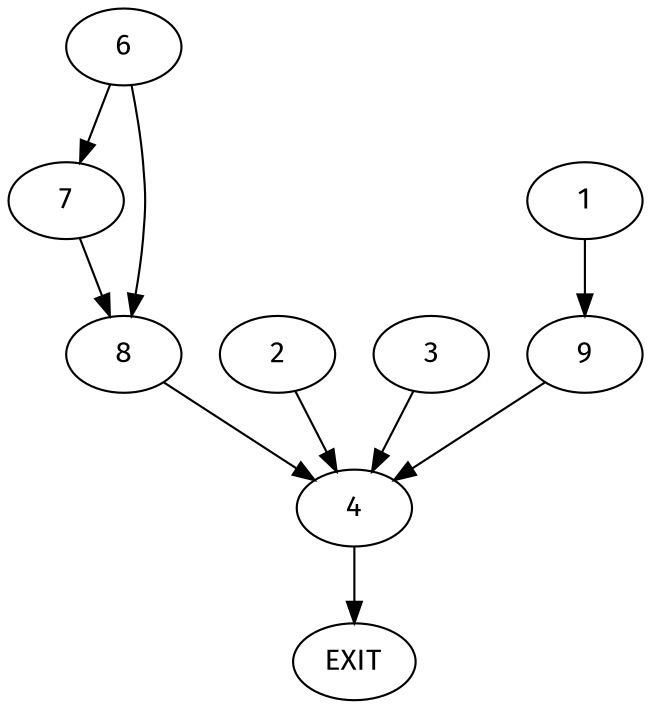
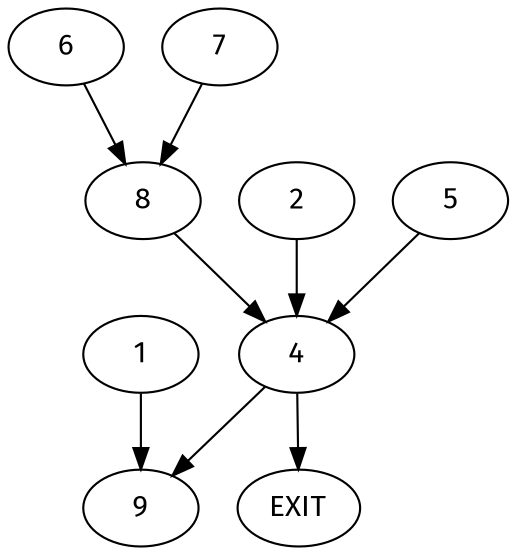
(99, 113) -> none
(431, 354) -> (450, 201)
(478, 426) -> (227, 424)
